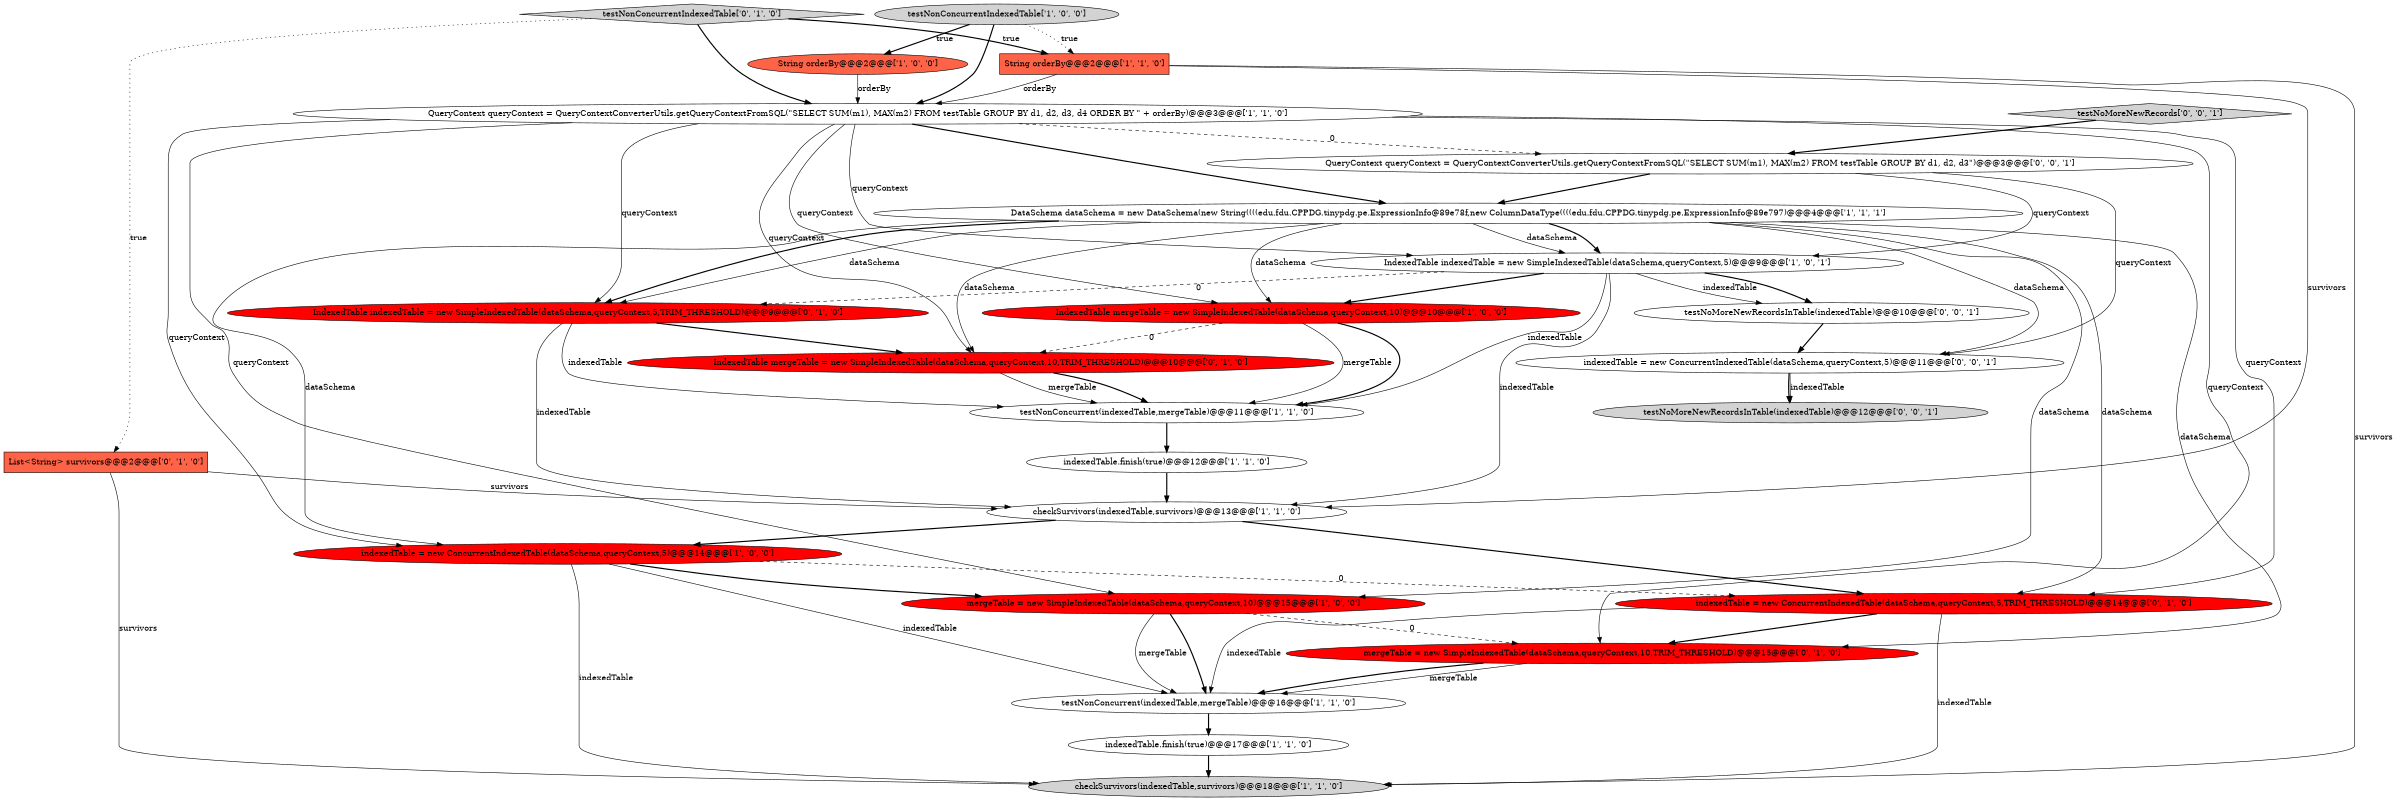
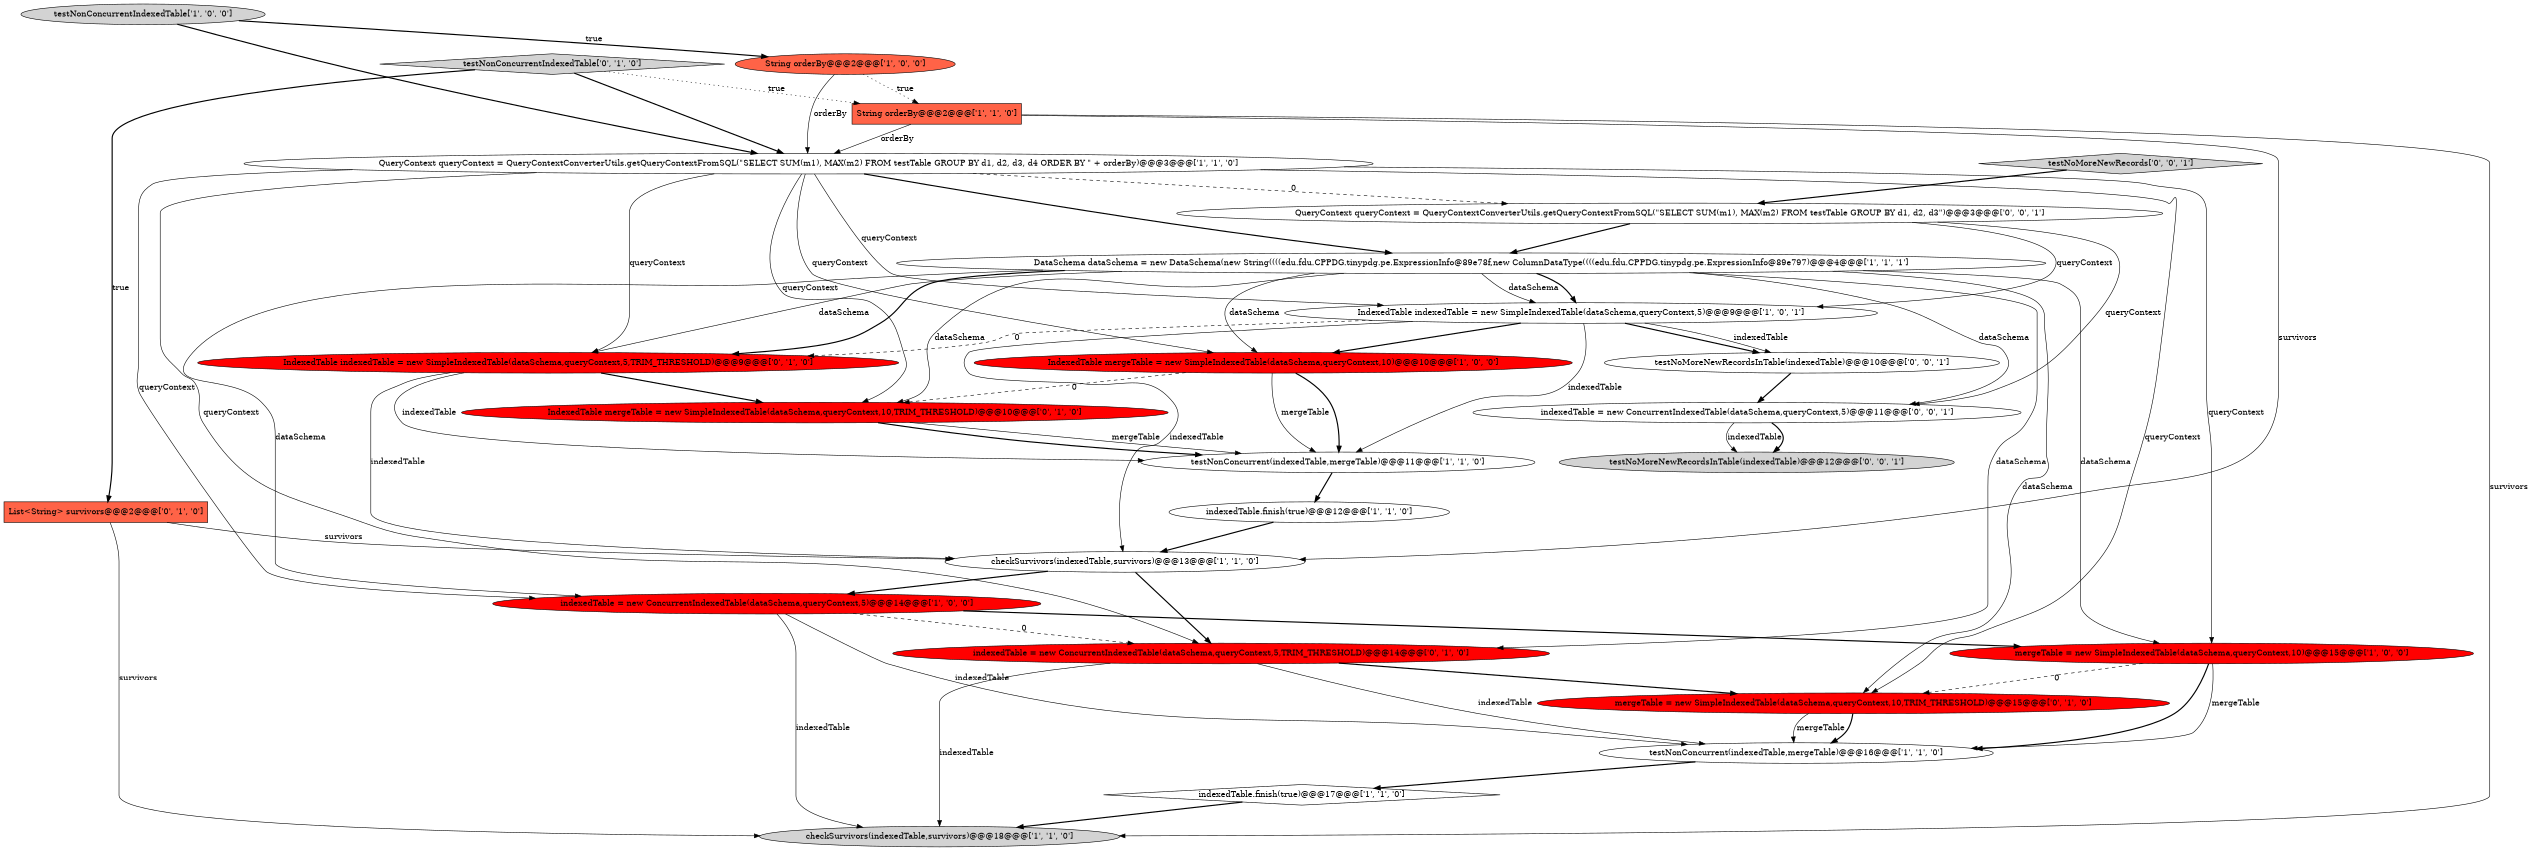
(916, 30) -> (729, 87)
(1048, 35) -> (888, 88)
(167, 50) -> (117, 132)
(1209, 745) -> (1302, 795)
